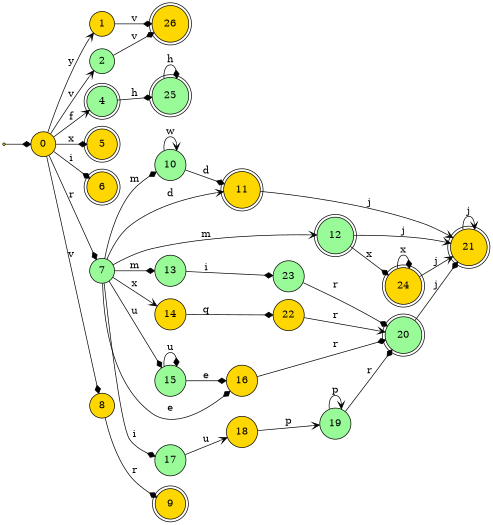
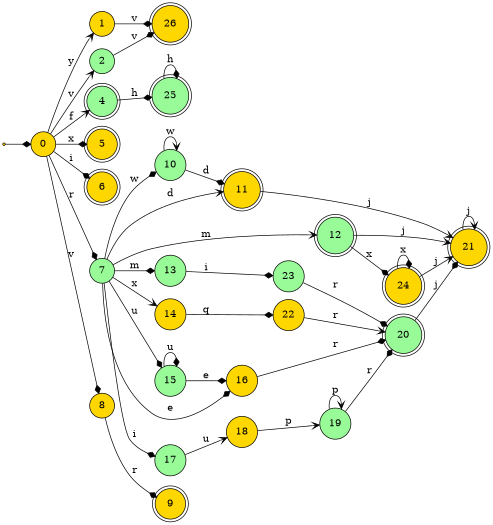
(135, 179) -> (135, 179)
